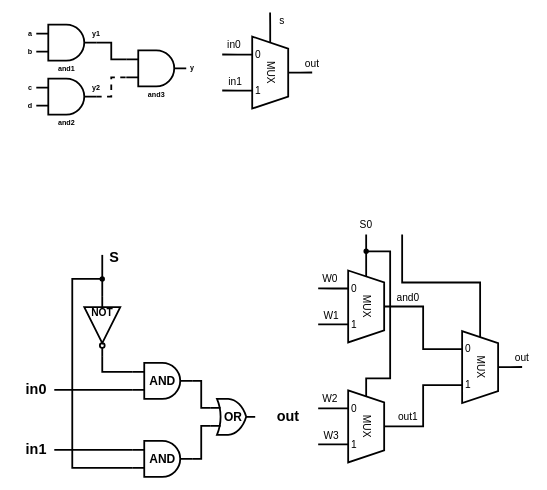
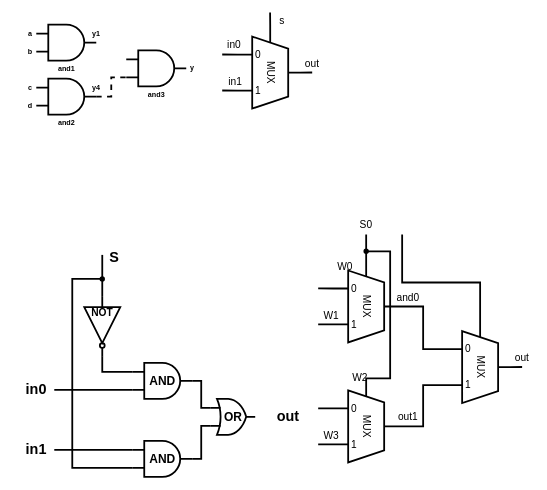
(111, 51) -> none
(96, 87) -> (96, 87)
(330, 279) -> (345, 267)
(330, 399) -> (360, 378)
